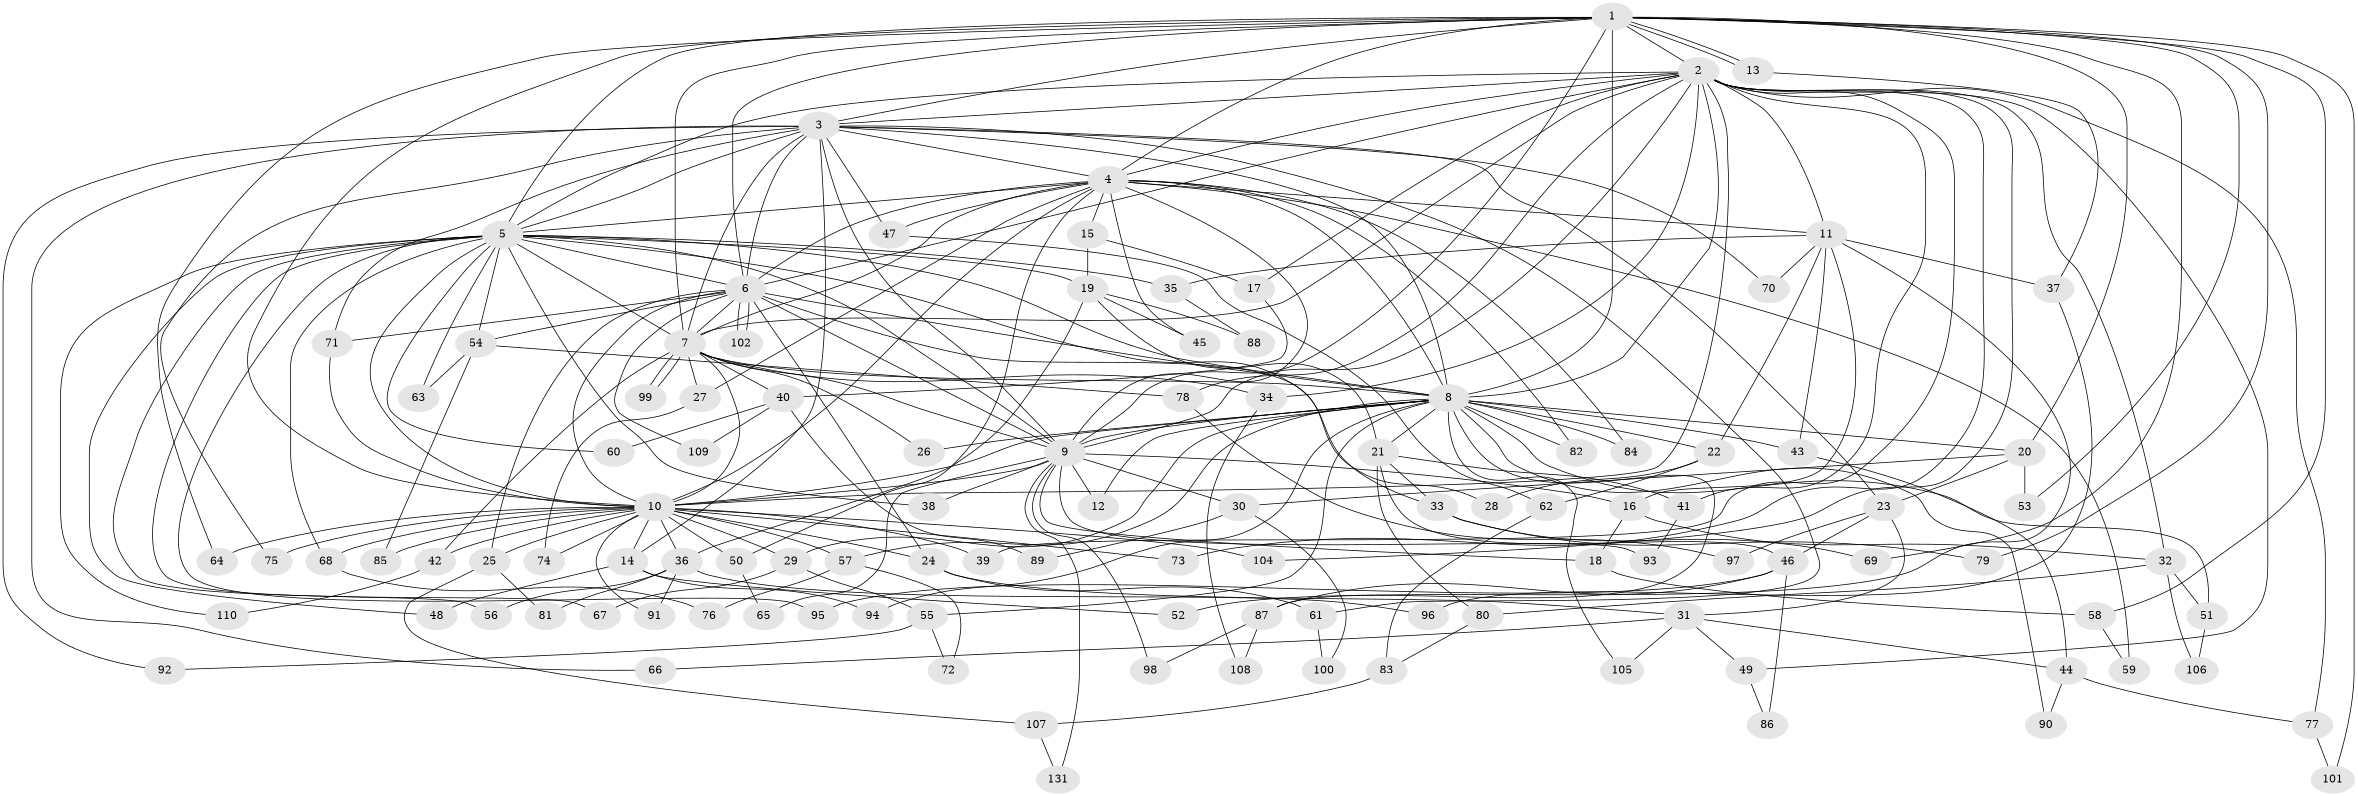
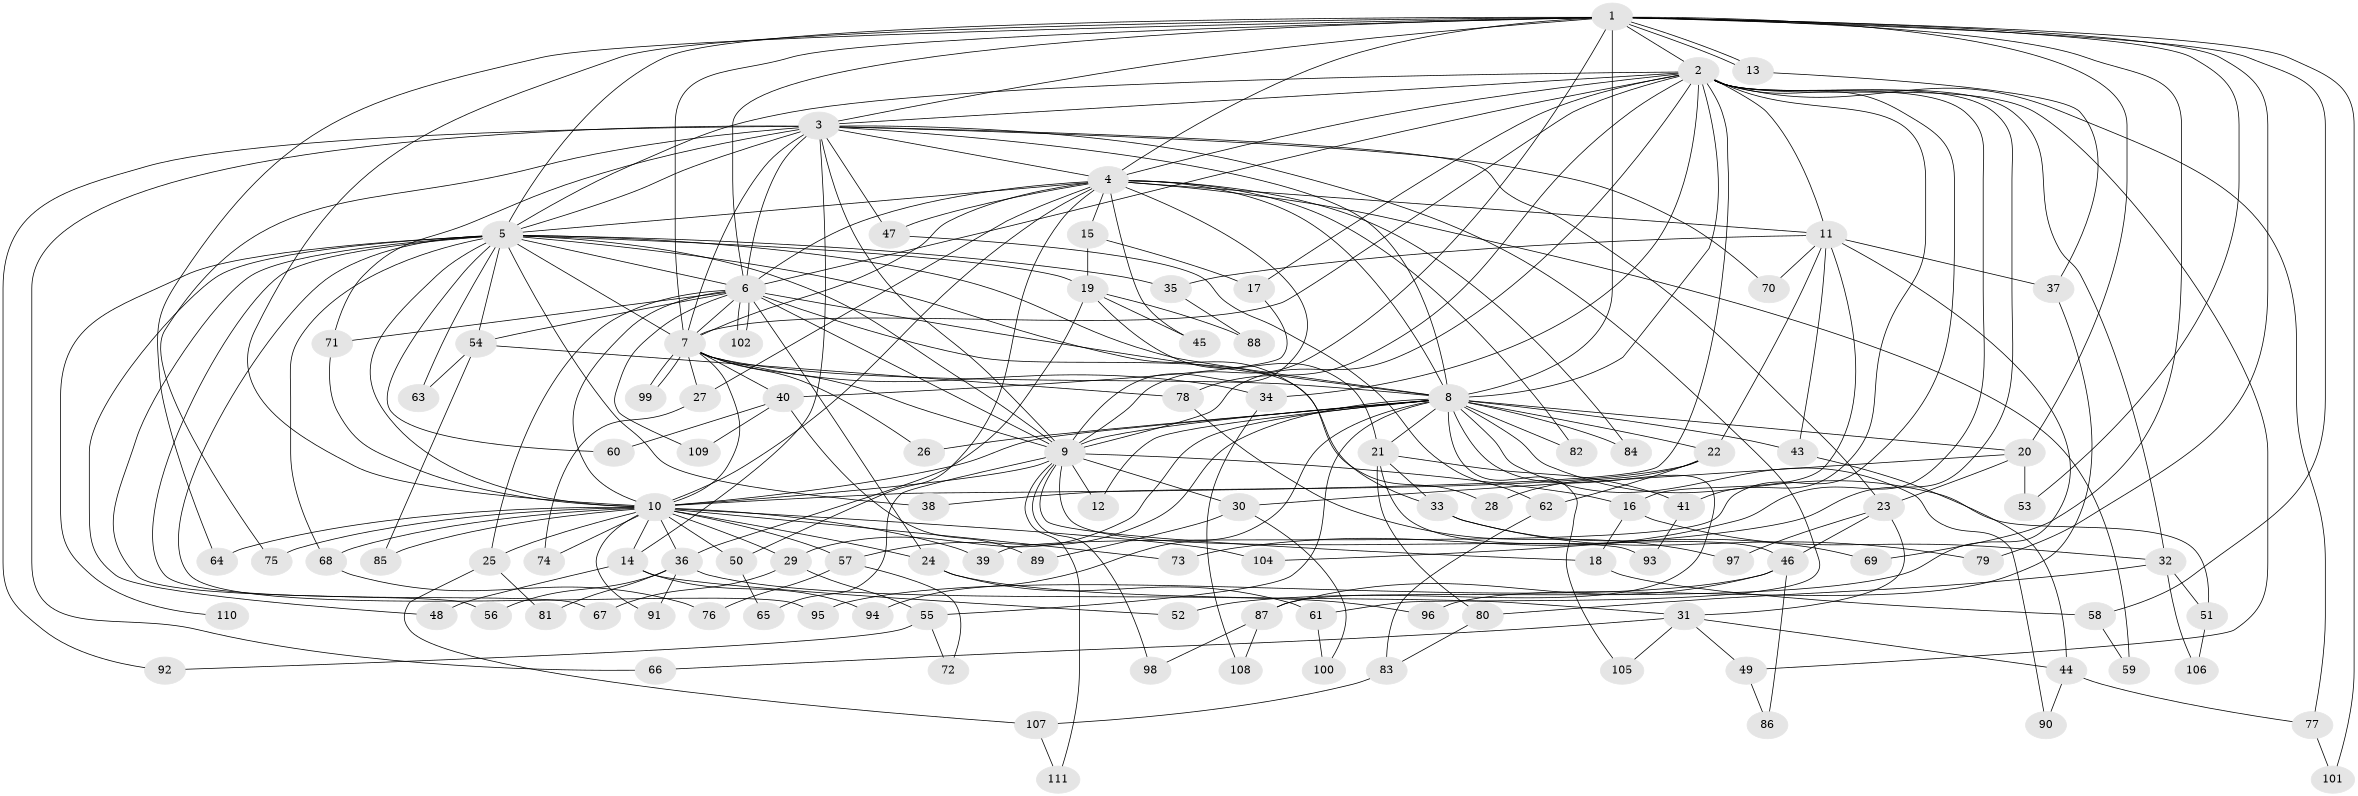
(997, 480) -> (1324, 488)
(435, 562) -> none
(1058, 780) -> (1058, 780)
